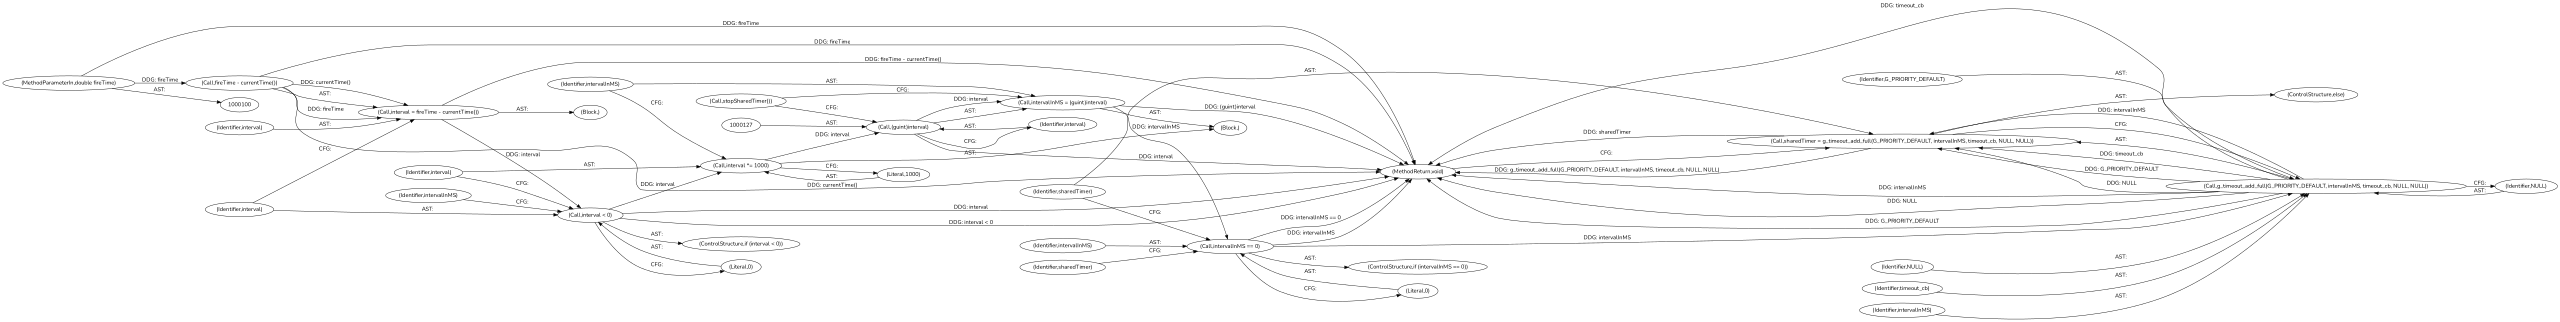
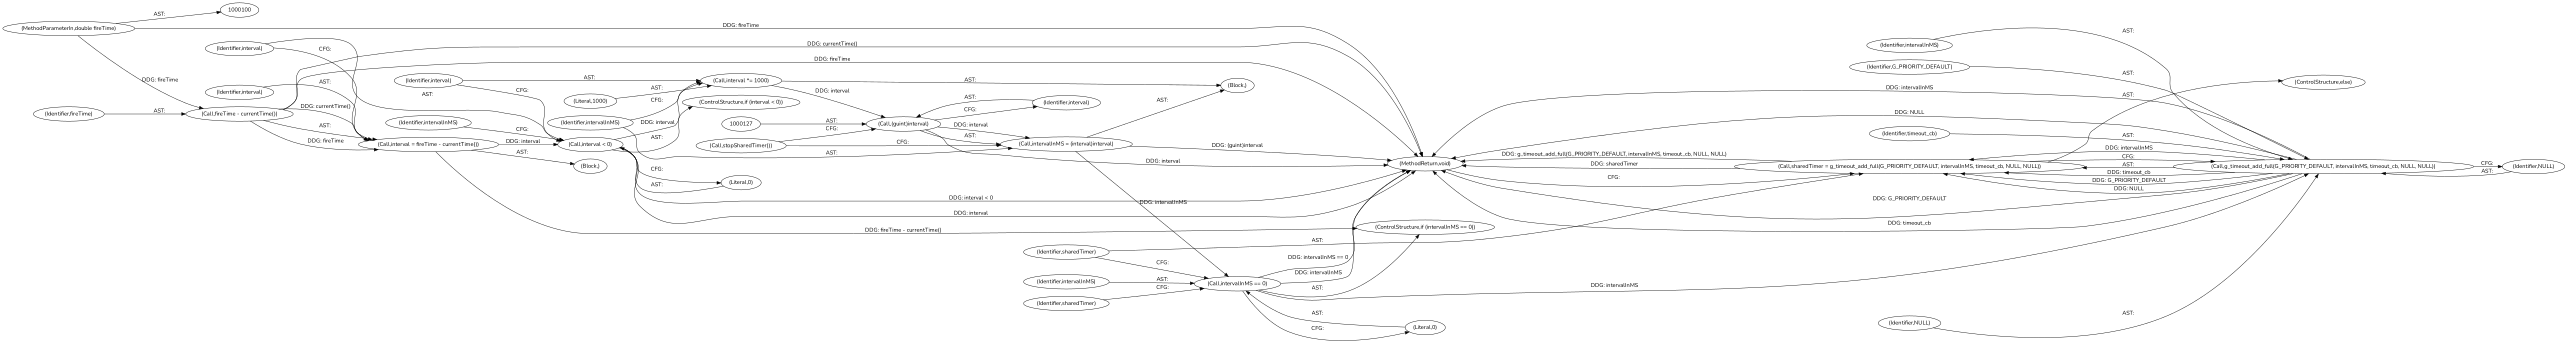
(929, 63) -> (882, 234)
(1063, 103) -> (1066, 144)
none -> (69, 114)
(827, 170) -> none
